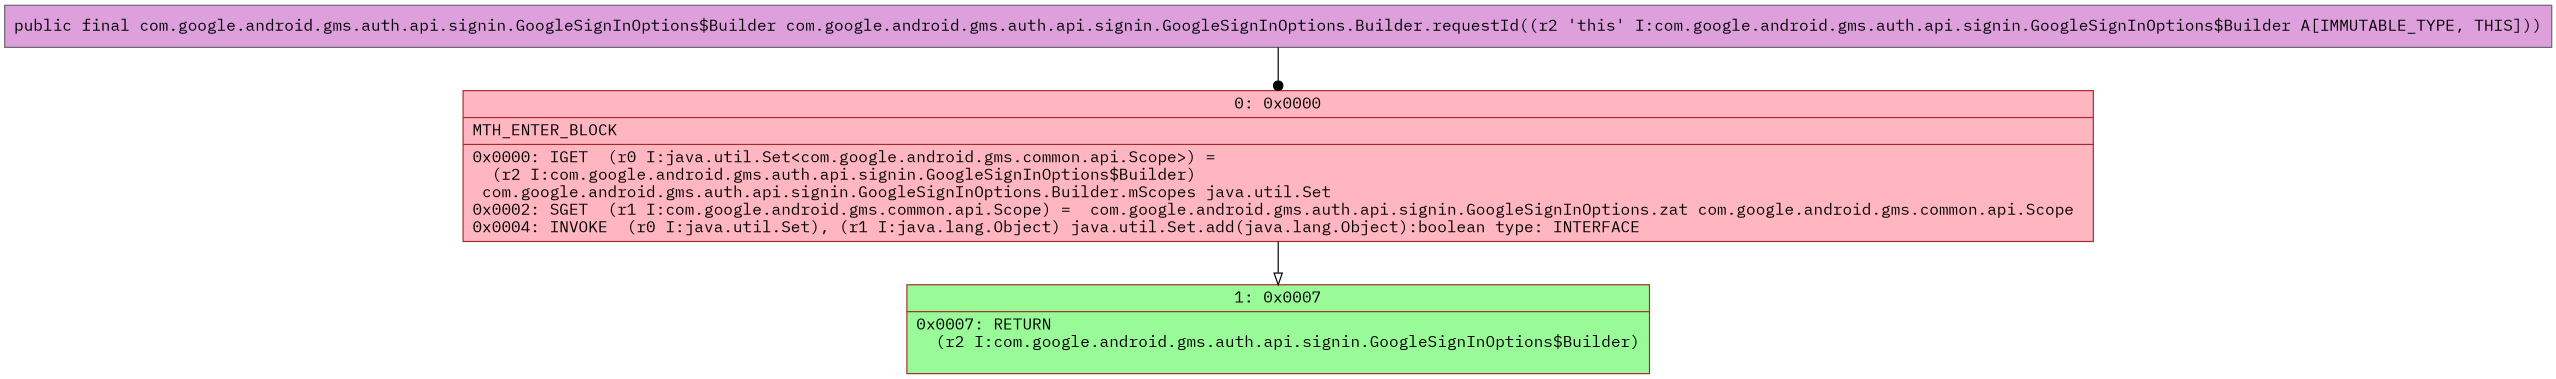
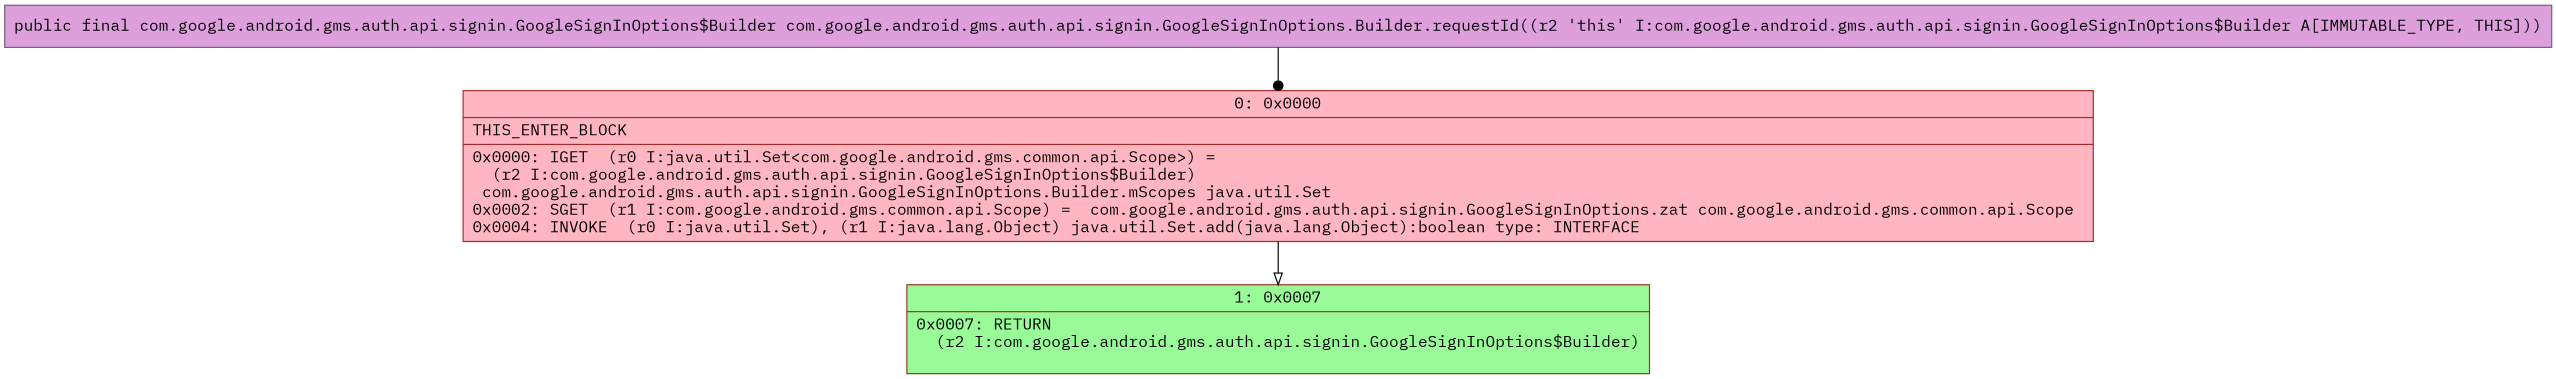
(545, 130) -> (550, 130)
